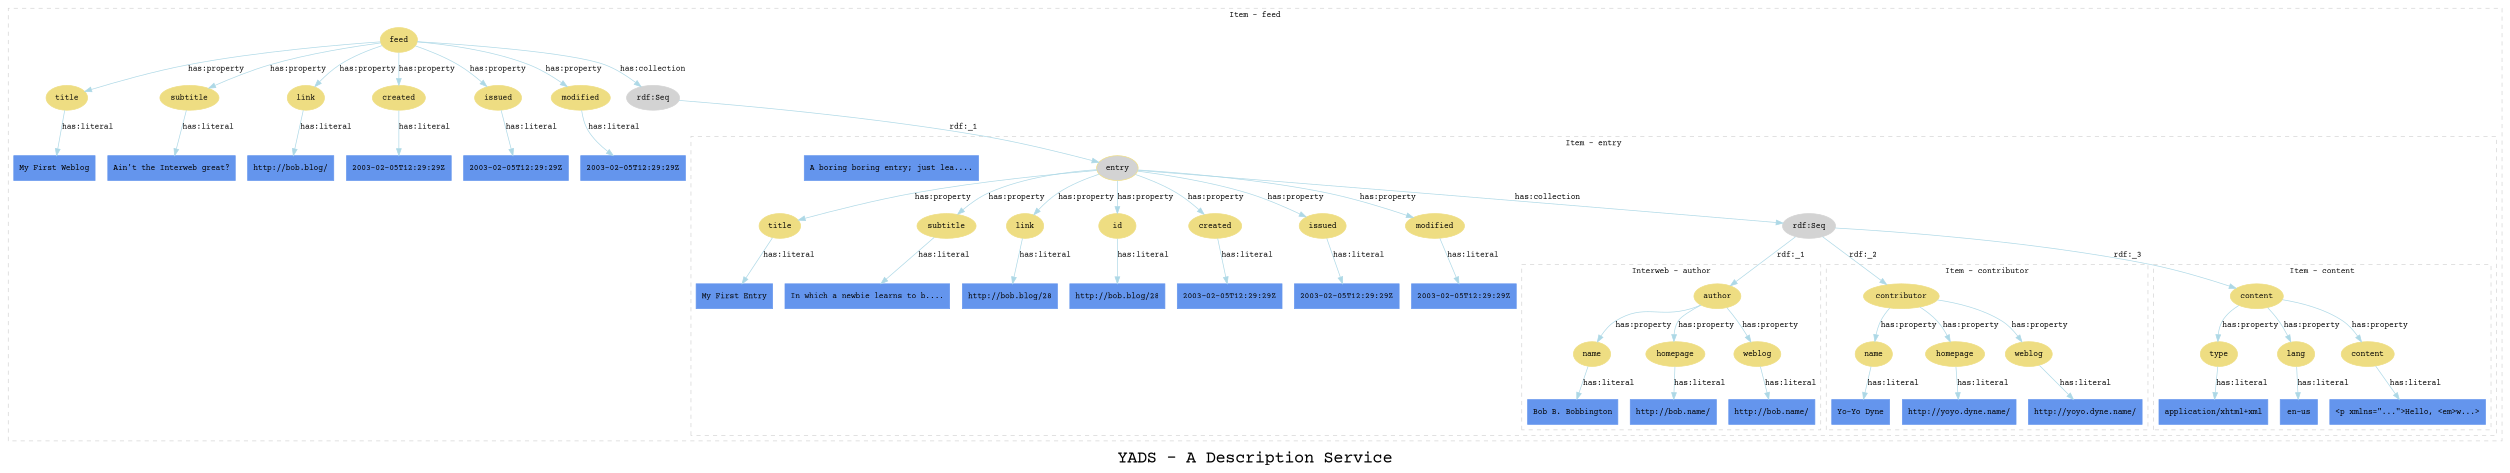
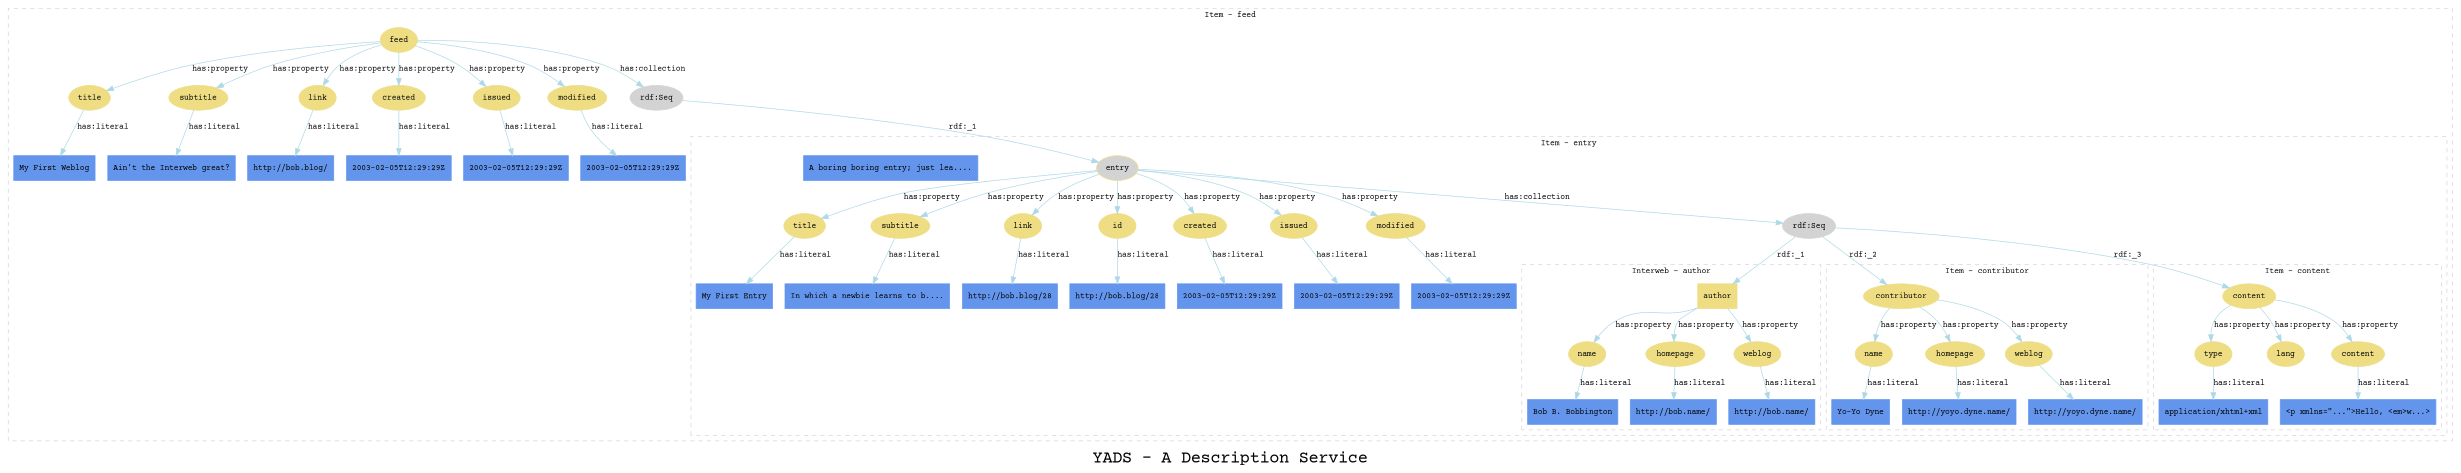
(1717, 296) -> (1717, 296)
(2299, 412) -> none
